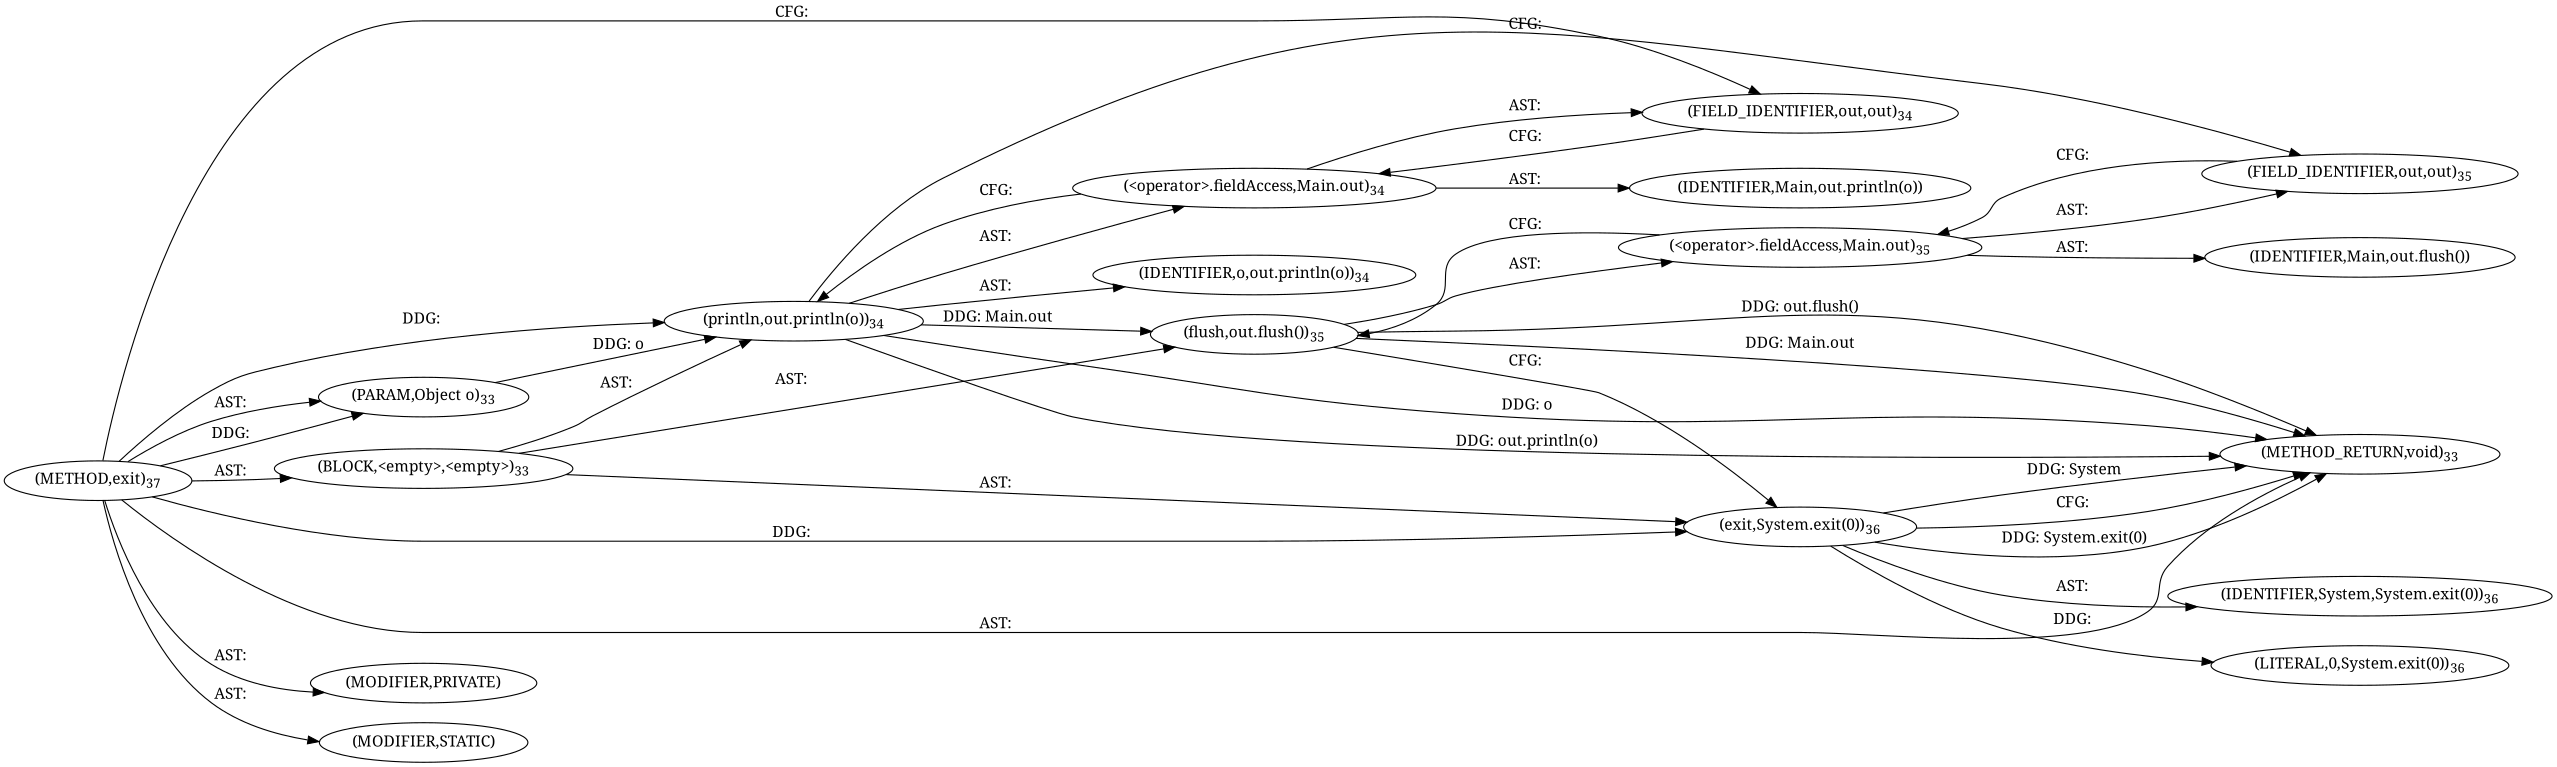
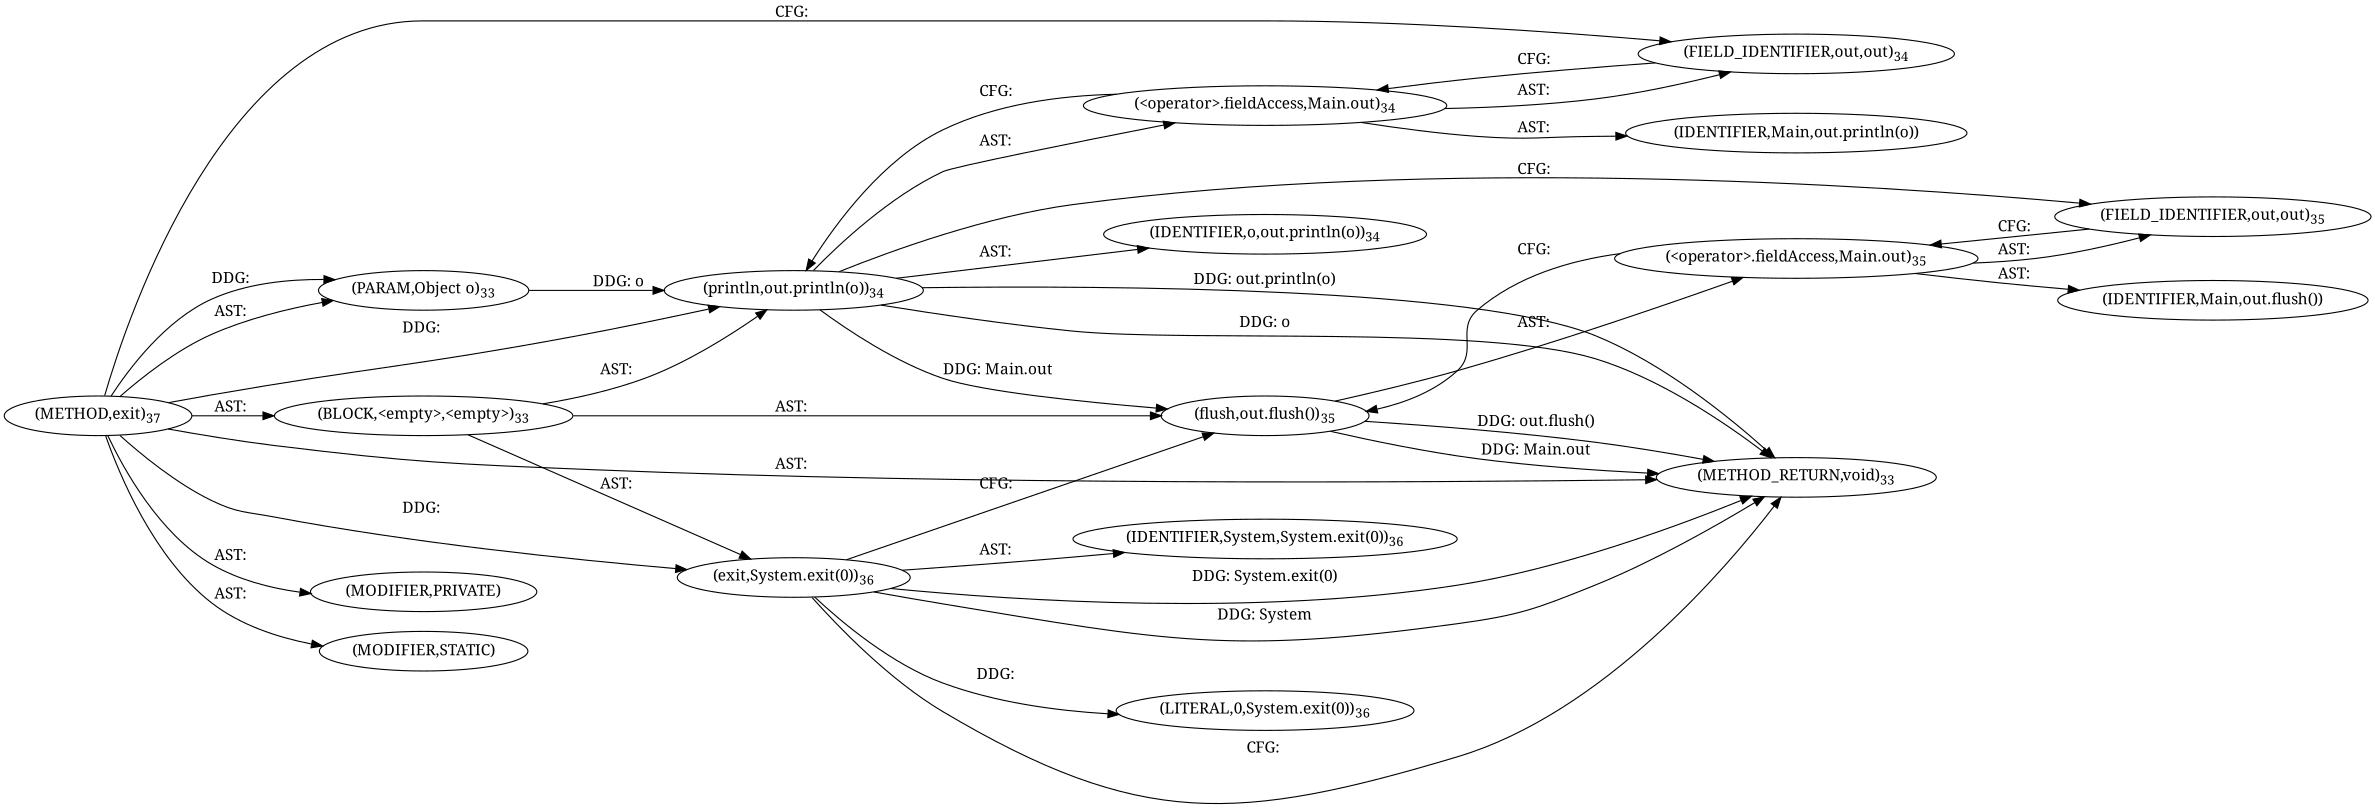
(1565, 386) -> (1025, 498)
